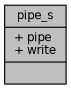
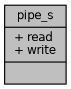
(33, 38) -> (34, 38)
